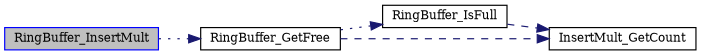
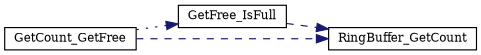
(445, 16) -> (232, 16)
(82, 39) -> none
(271, 39) -> (70, 39)
(623, 39) -> (403, 39)
